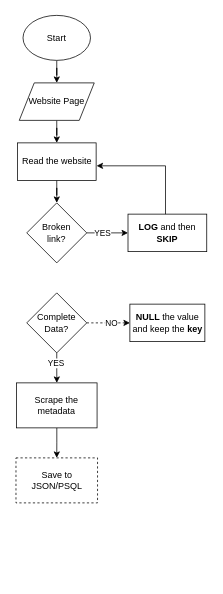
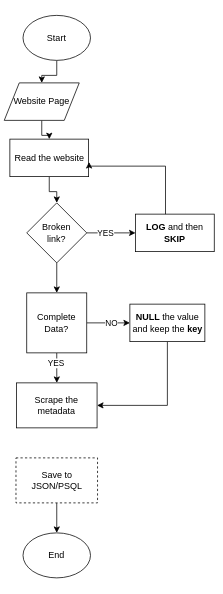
(57, 102) -> (42, 102)
(57, 162) -> (49, 158)
(167, 233) -> (175, 233)
none -> (57, 275)
(57, 323) -> (57, 323)
(96, 323) -> (96, 323)
none -> (166, 405)
(57, 440) -> none
none -> (57, 515)
none -> (57, 555)
